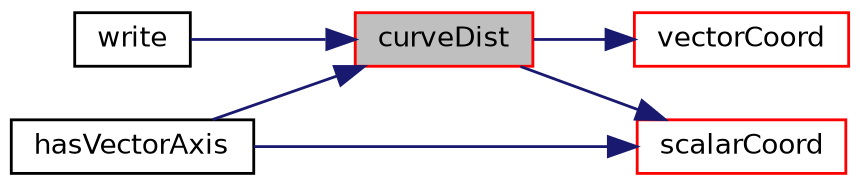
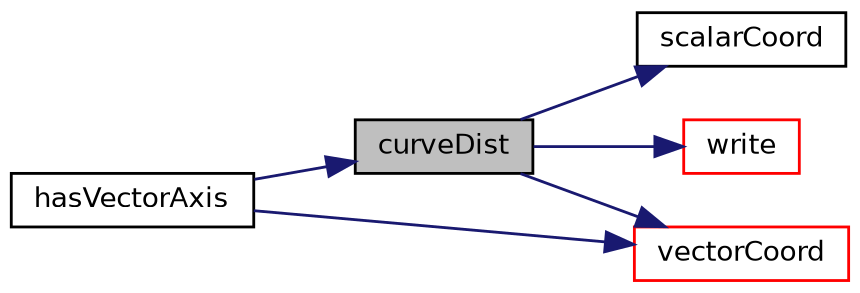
(133, 39) -> (742, 147)
(258, 39) -> (594, 147)
(444, 39) -> (444, 147)
(431, 147) -> (429, 226)
(742, 147) -> (742, 39)
